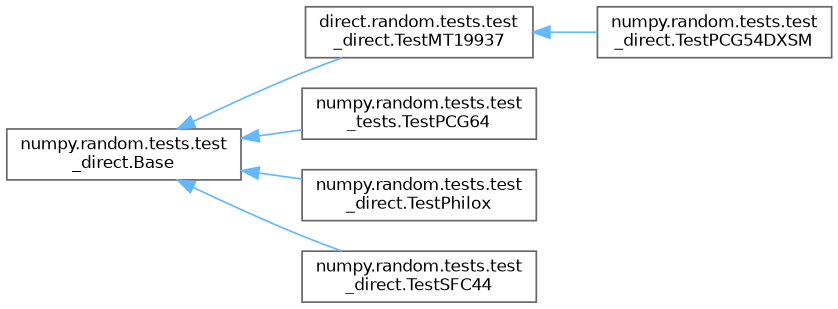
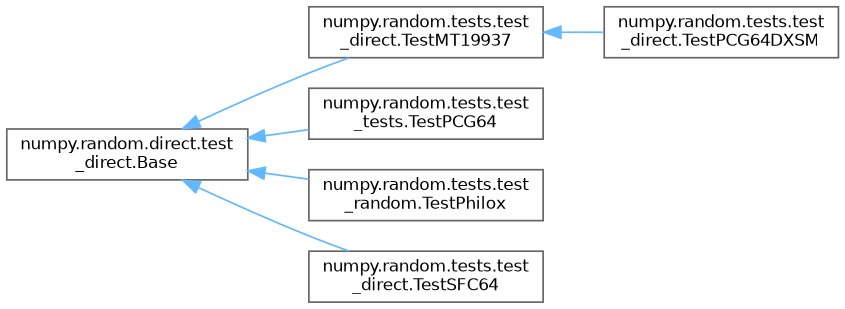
(419, 32) -> (426, 32)
(715, 32) -> (721, 32)
(124, 154) -> (127, 154)
(419, 195) -> (426, 195)
(419, 277) -> (426, 277)
